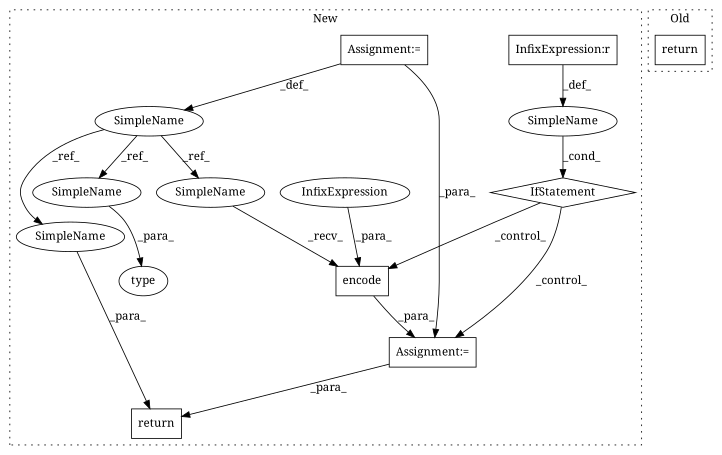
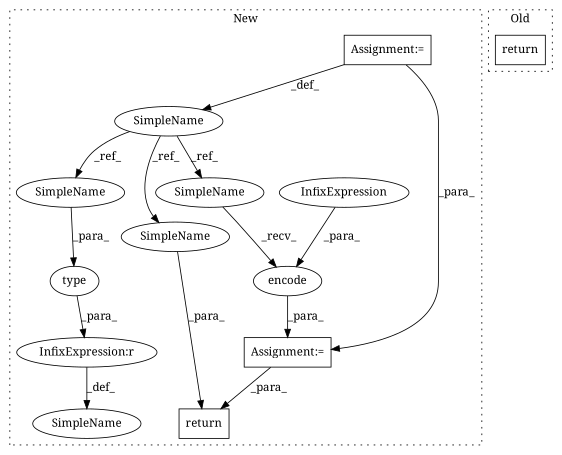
(563, 50) -> (87, 352)
(563, 193) -> none
(362, 281) -> (288, 281)
none -> (80, 313)
